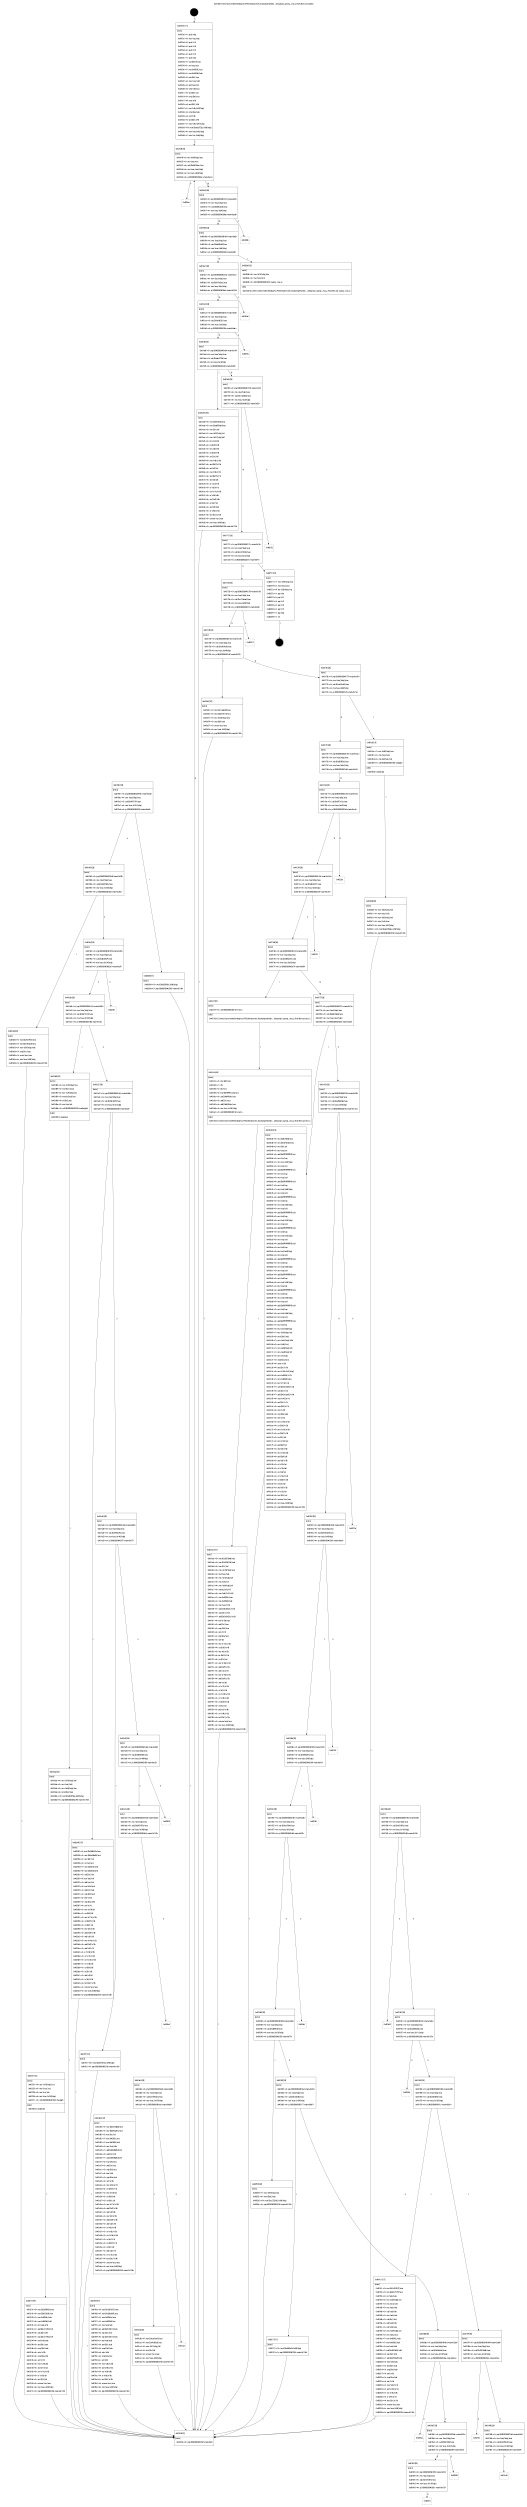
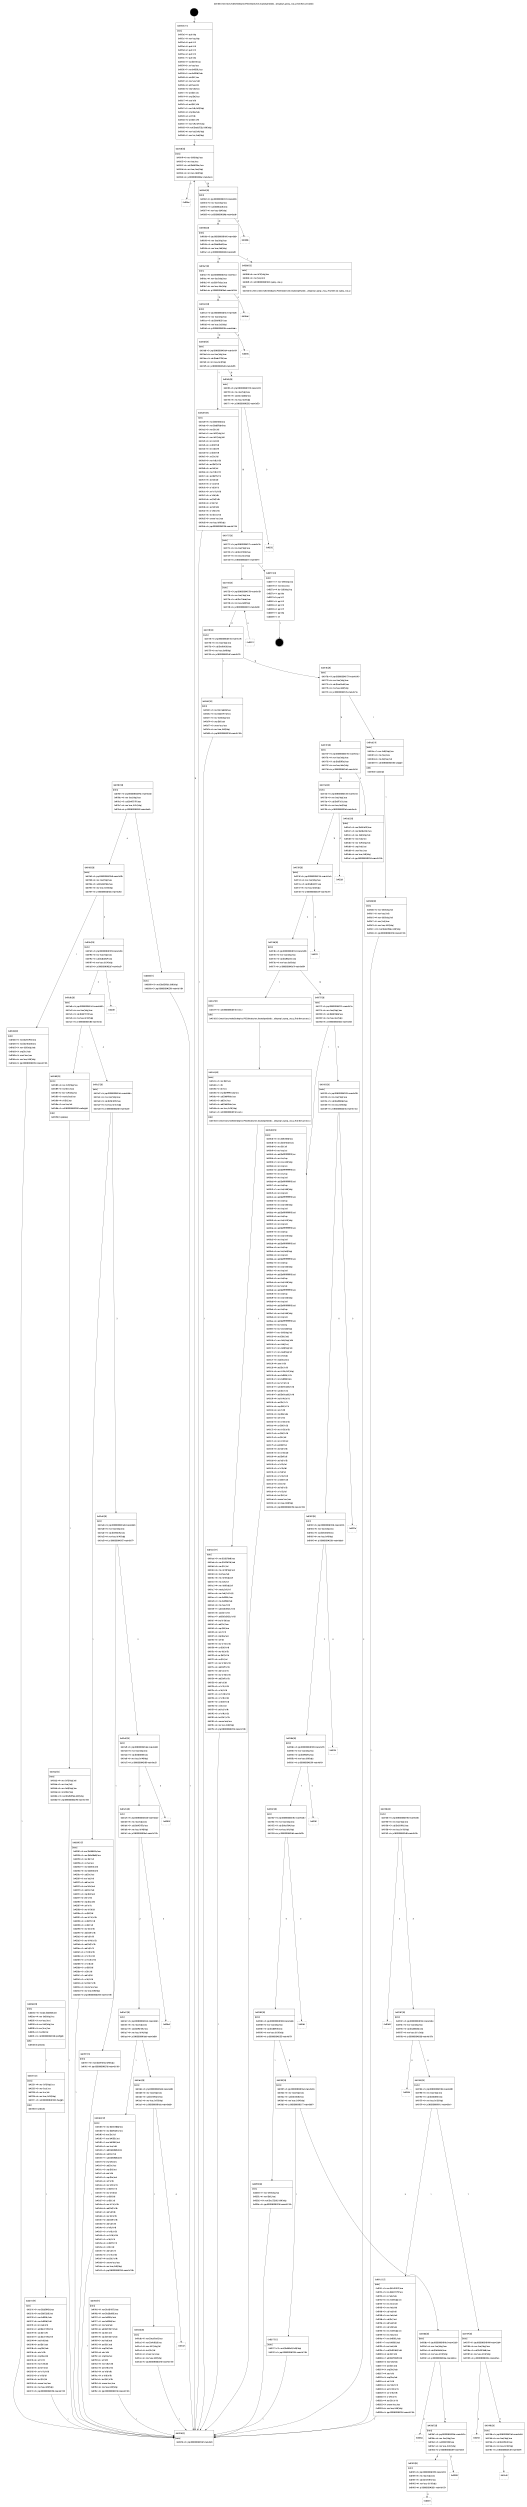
(245, 625) -> (247, 626)
none -> (363, 839)
none -> (46, 2025)
none -> (139, 2025)
